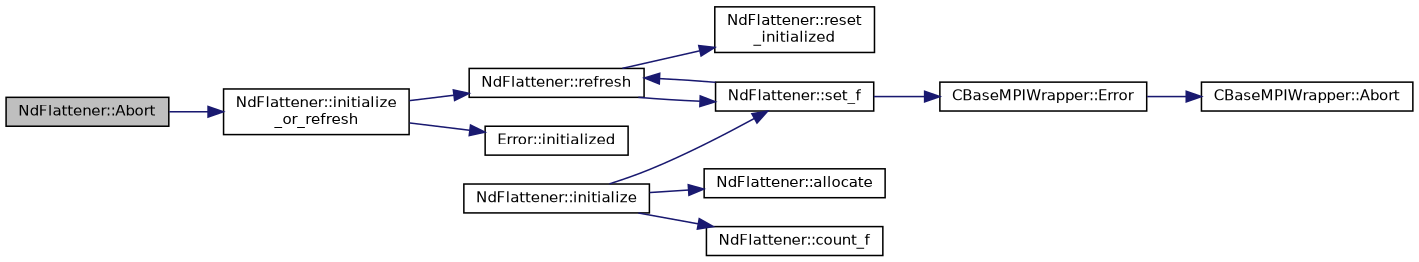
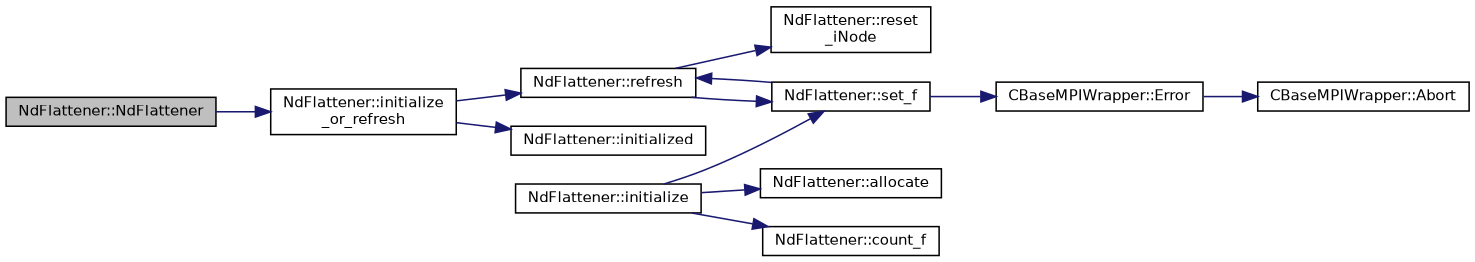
(795, 30) -> (851, 30)
(87, 112) -> (111, 112)
(557, 141) -> (608, 141)
